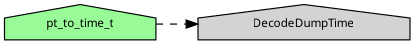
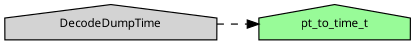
(171, 24) -> (232, 24)
